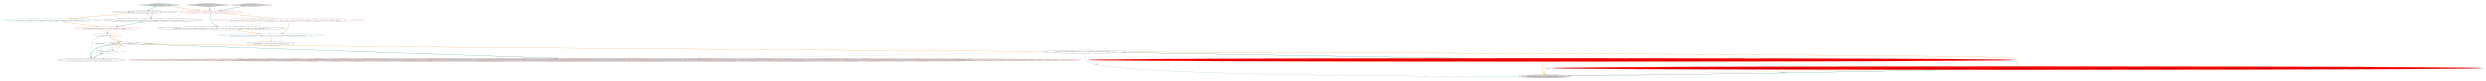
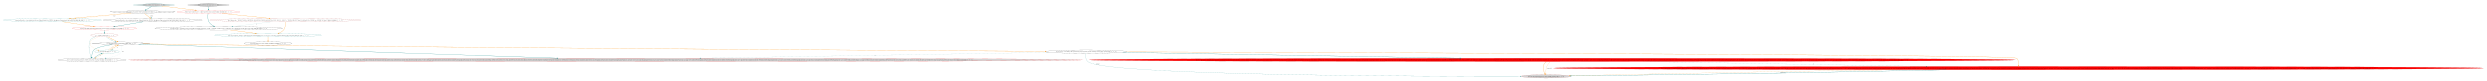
(251, 5) -> none
